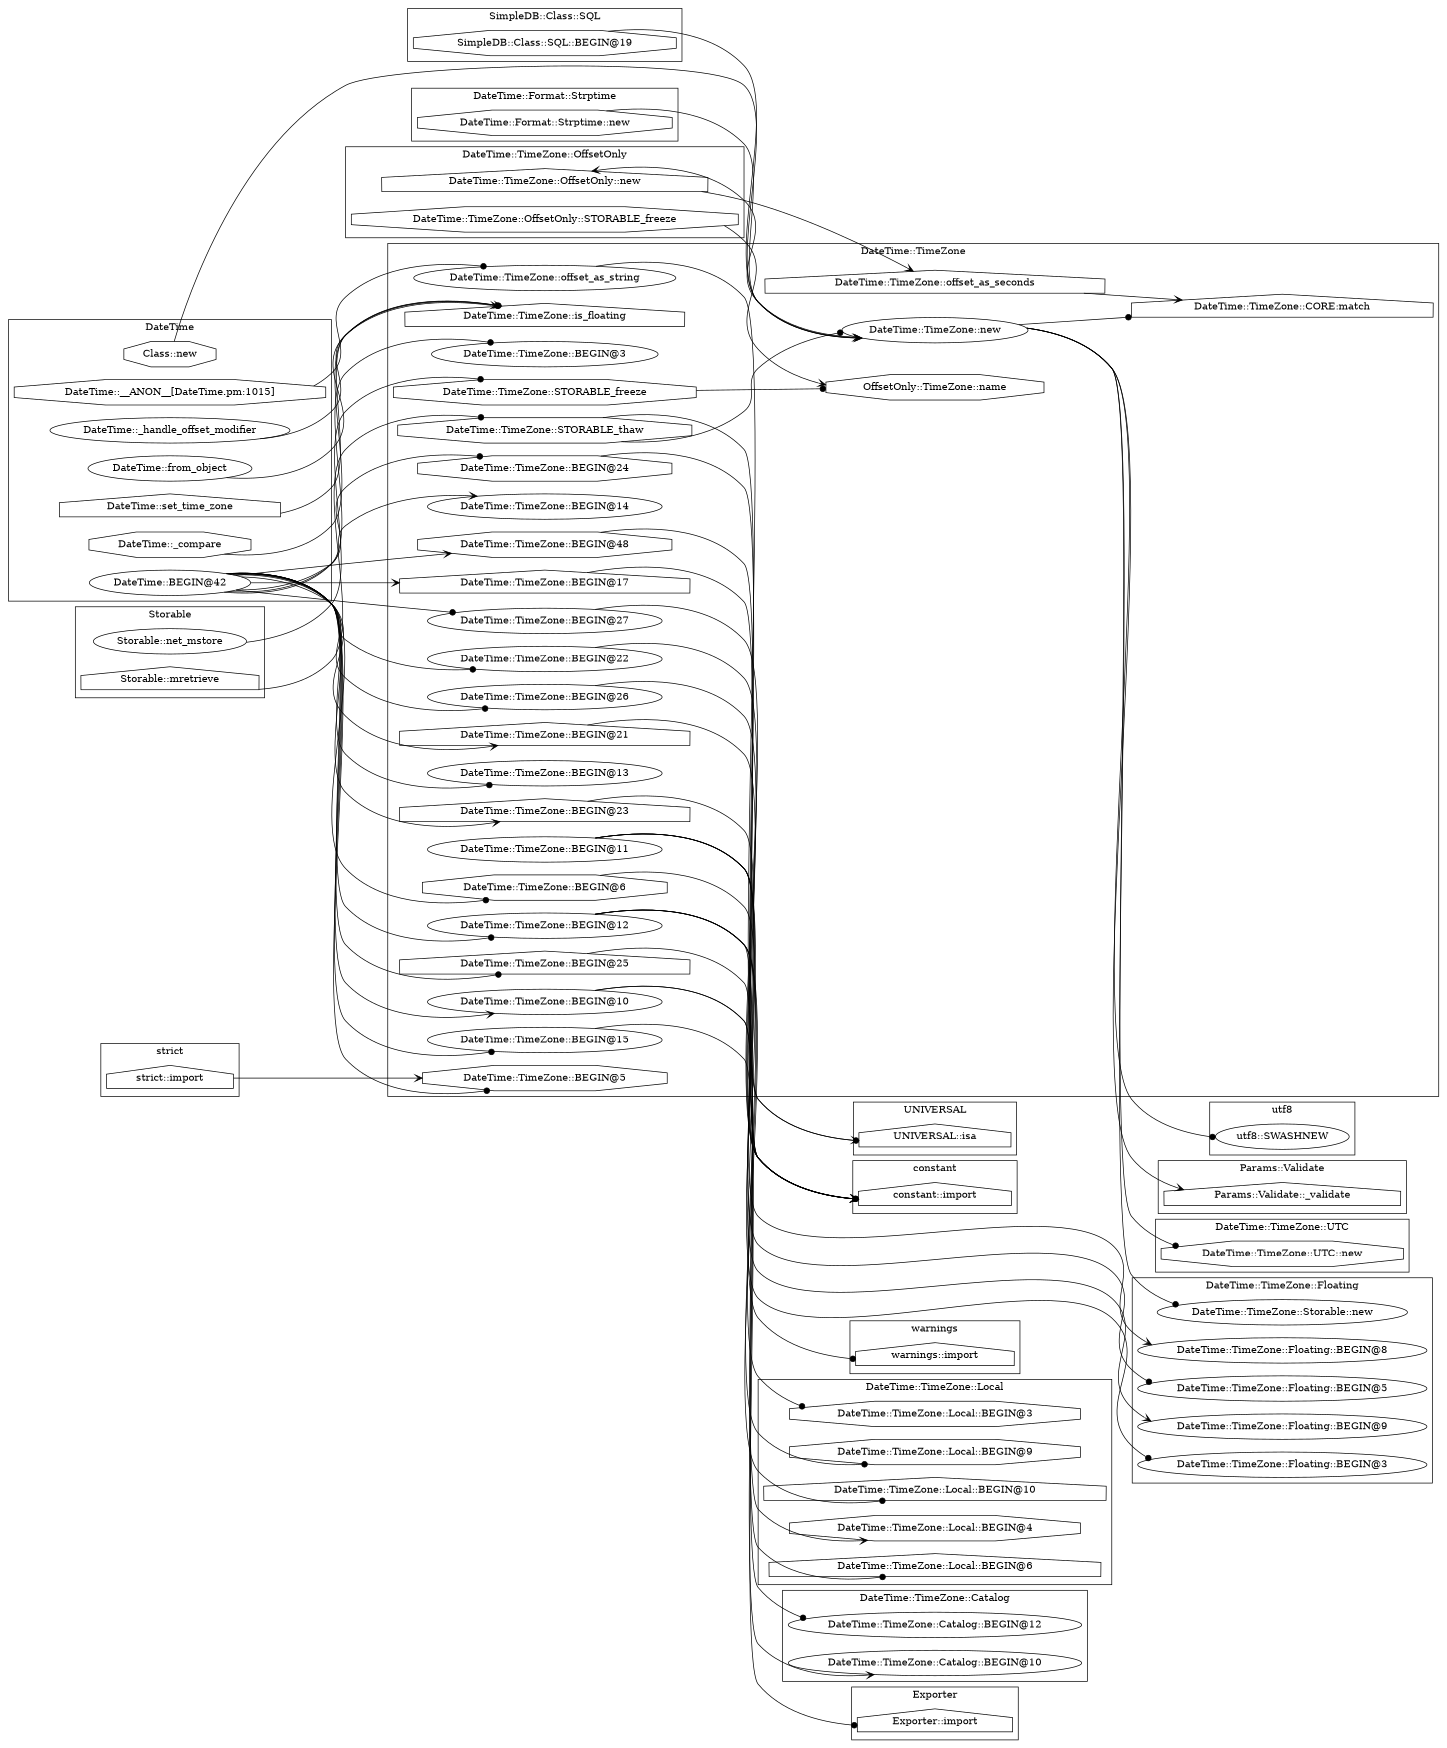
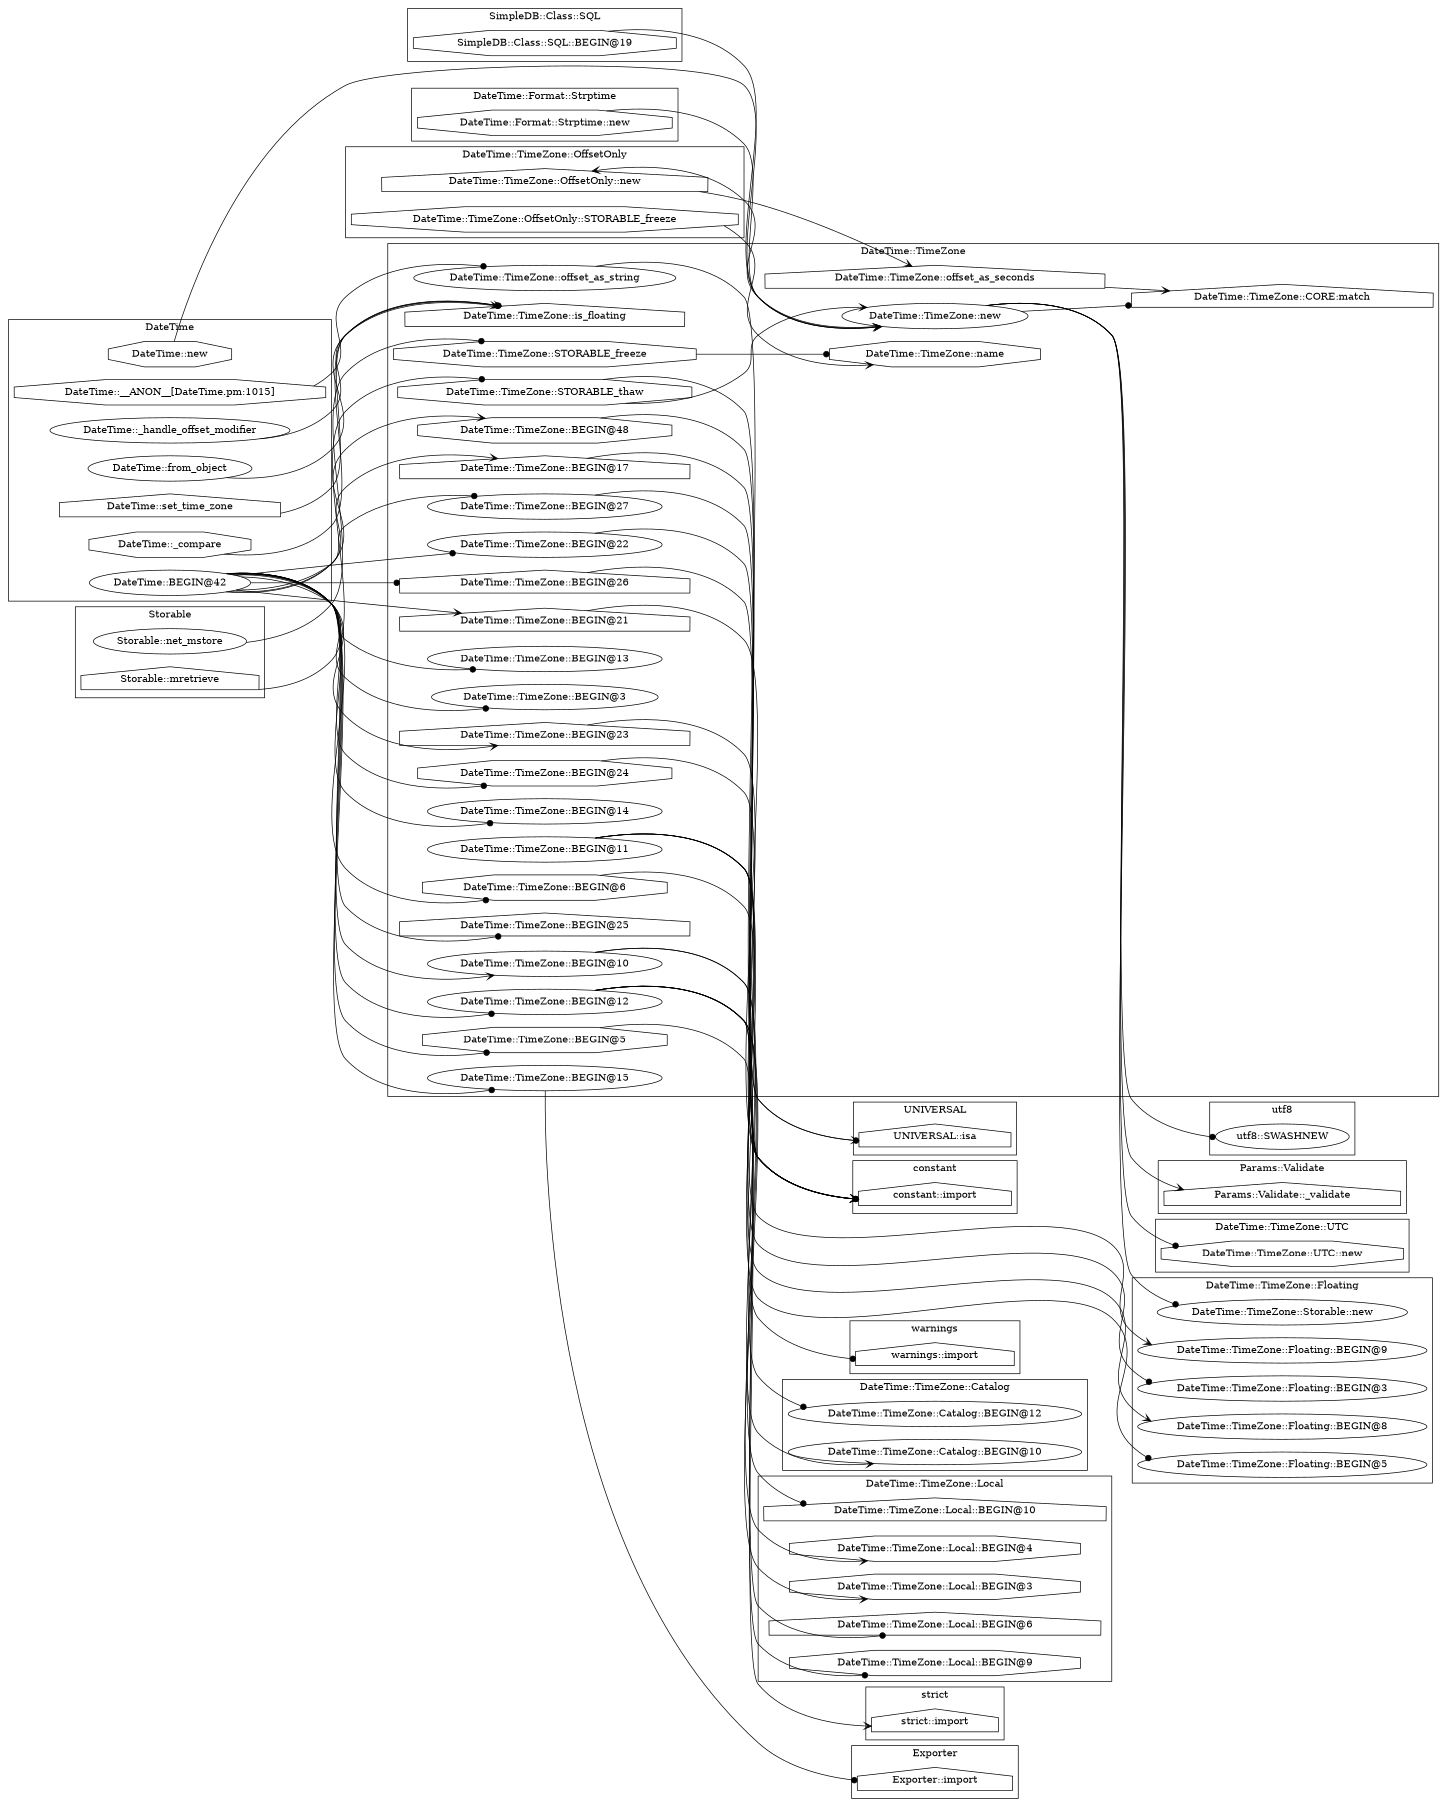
(170, 354) -> (170, 354)
(935, 387) -> (935, 354)
(746, 409) -> (748, 369)
(352, 522) -> (348, 794)
(545, 697) -> (545, 583)
(324, 1078) -> (752, 1354)
(754, 1107) -> (752, 1271)
(751, 1247) -> (751, 1299)
